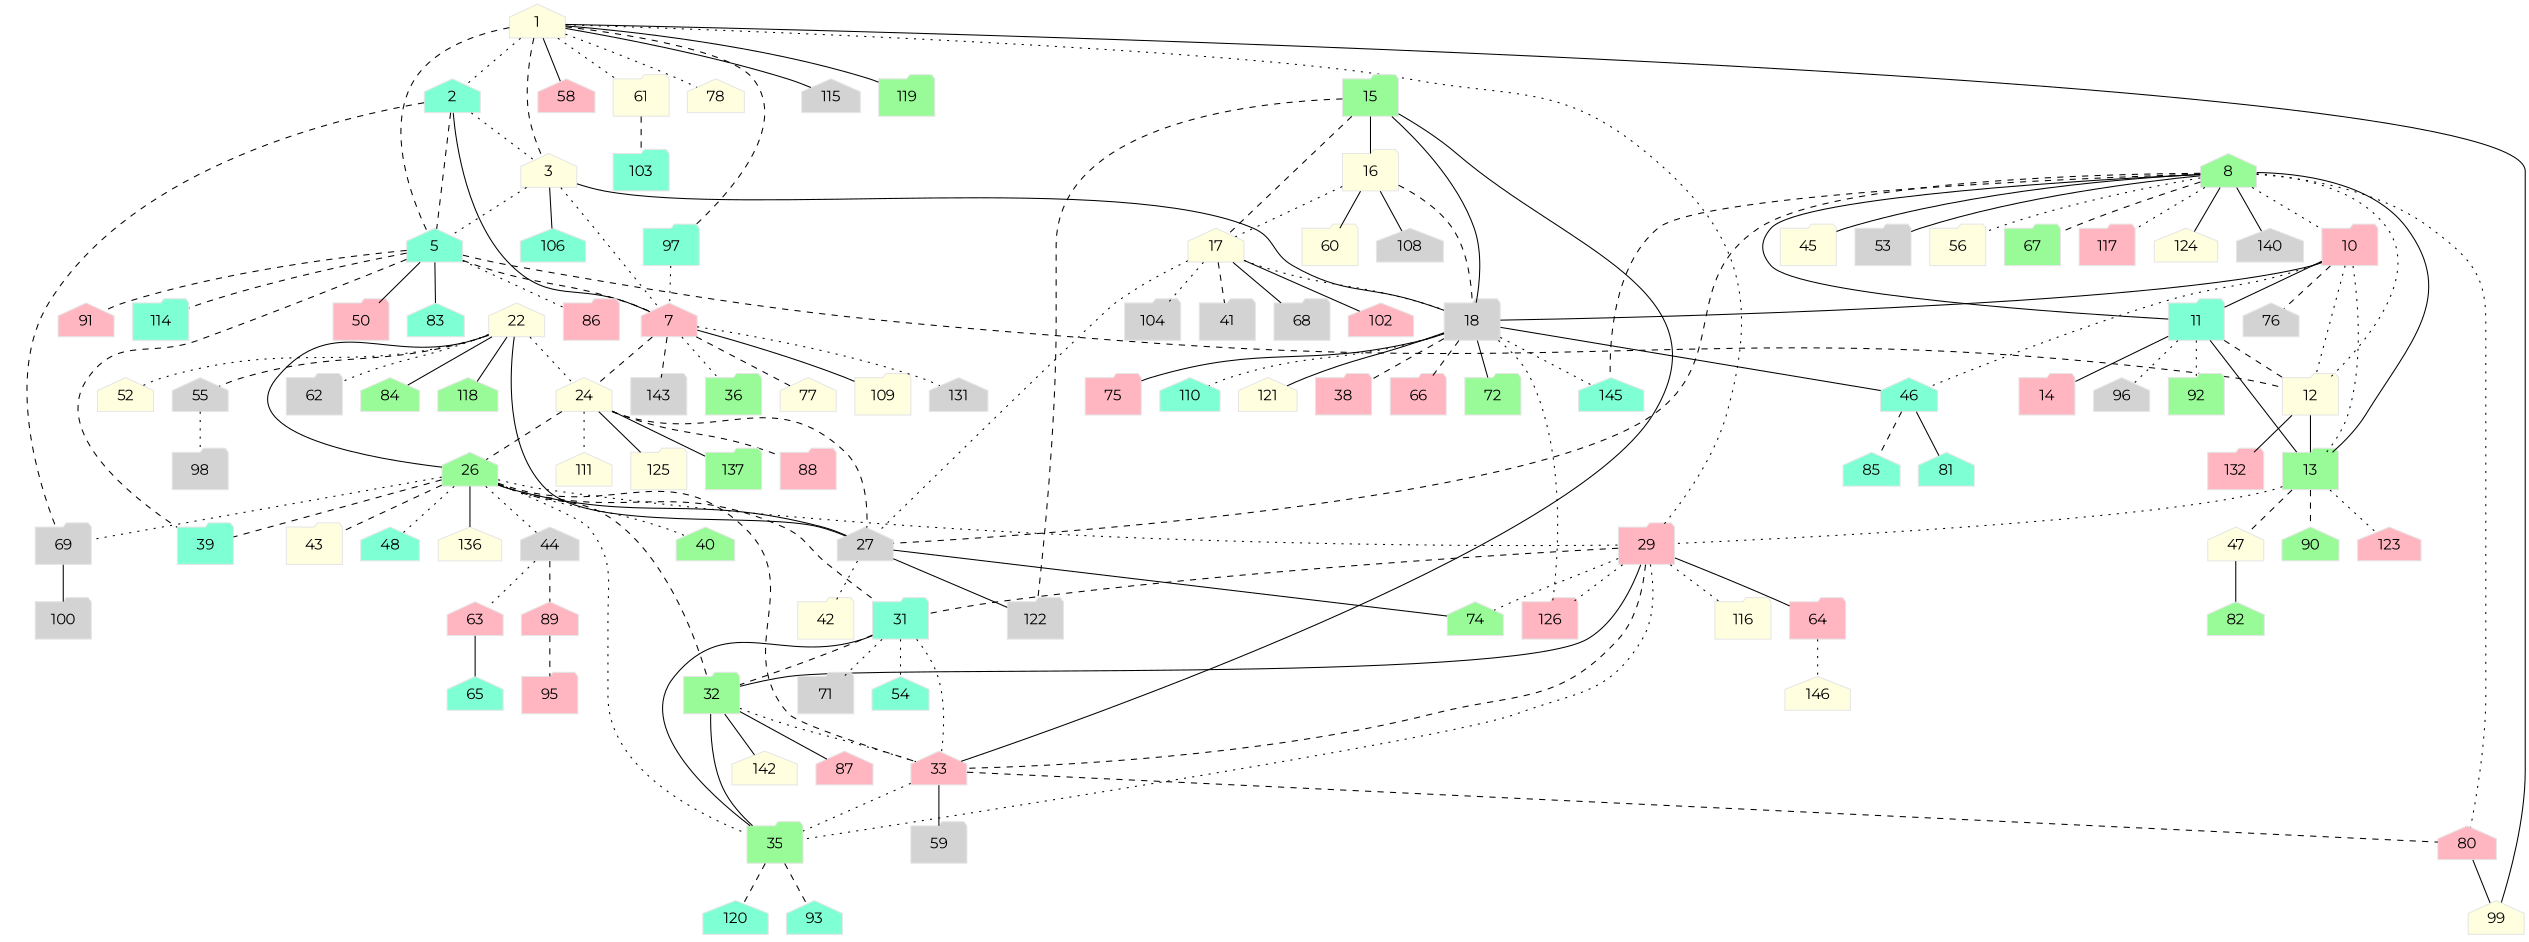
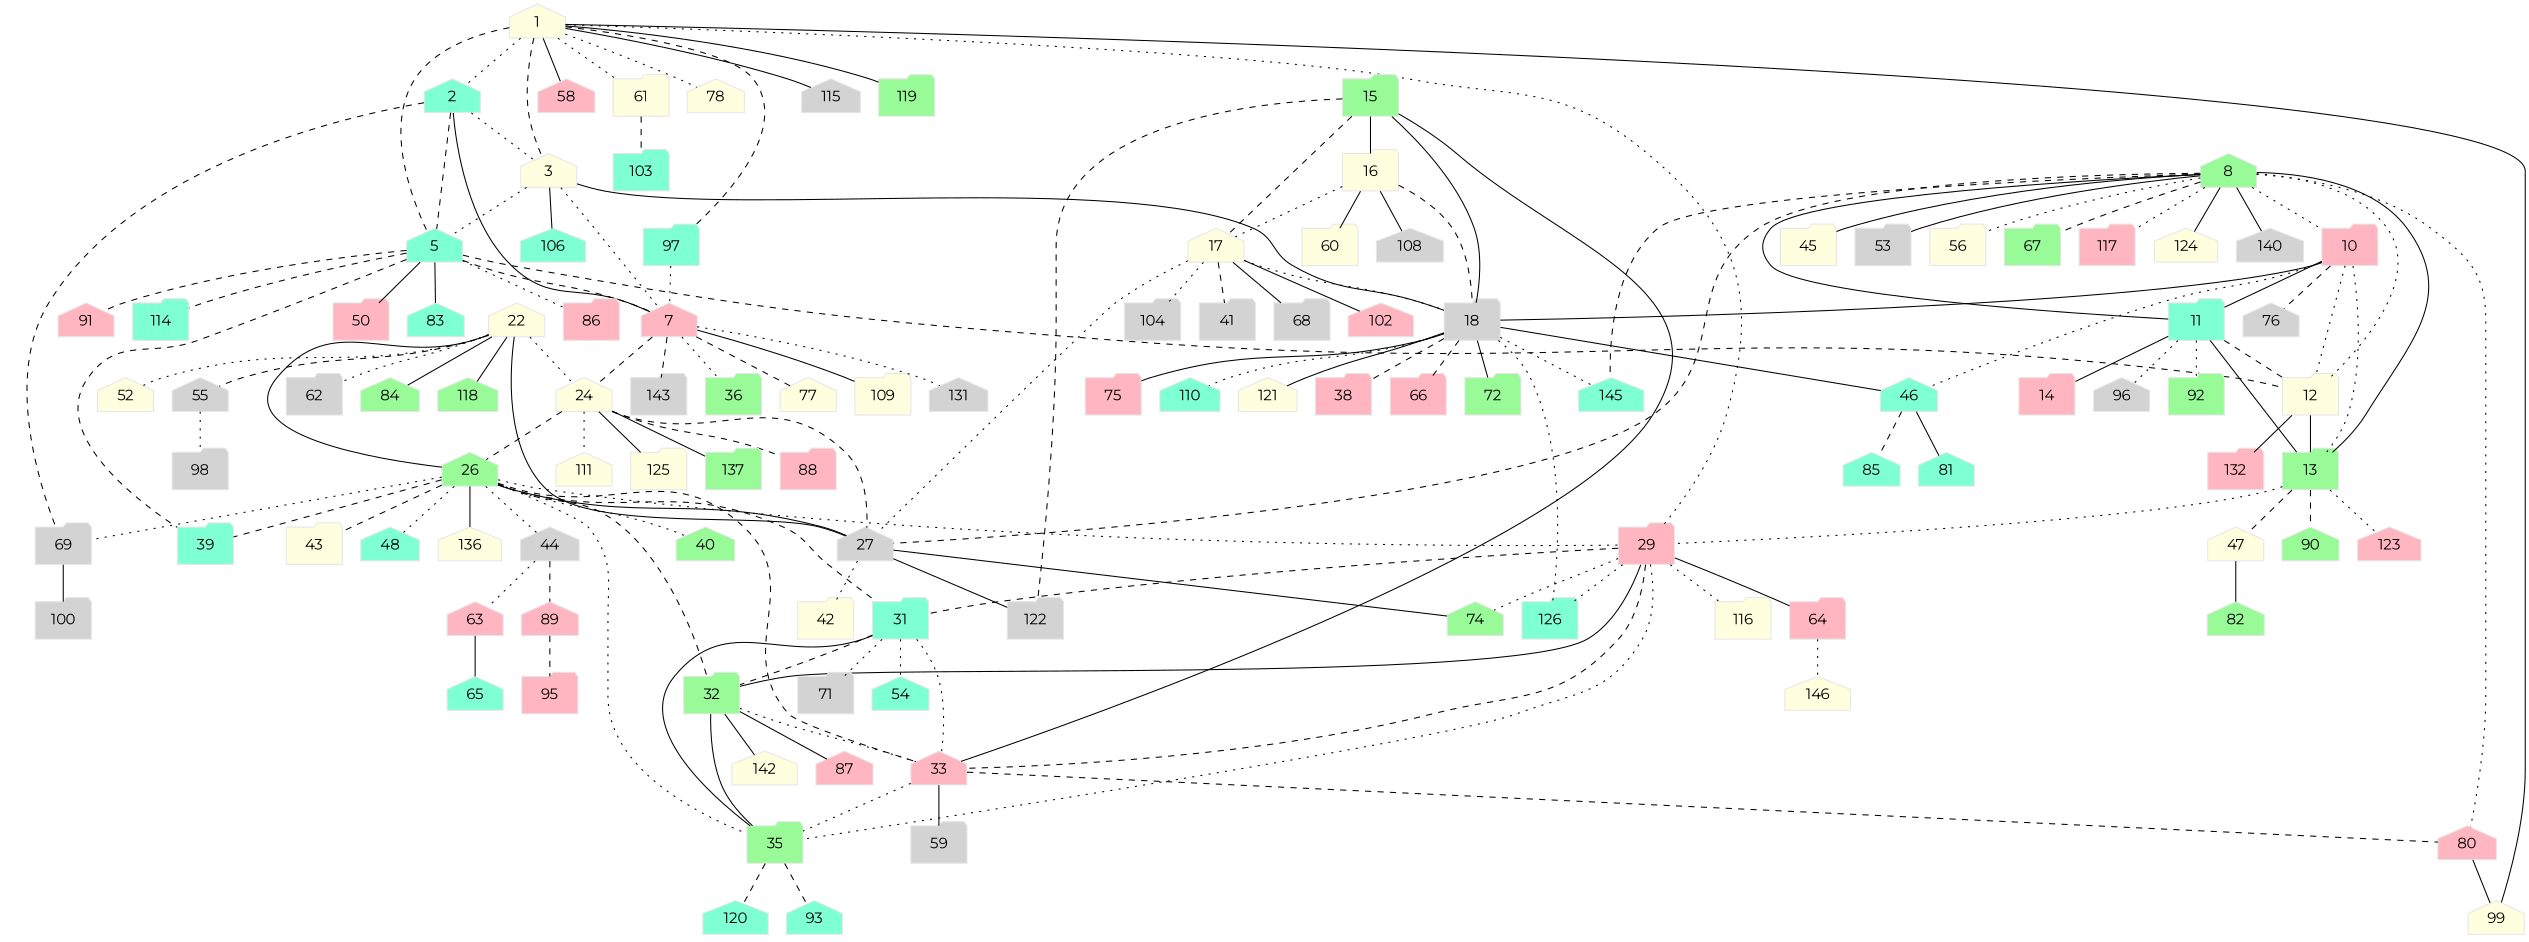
(1550, 620) -> (1550, 620)
